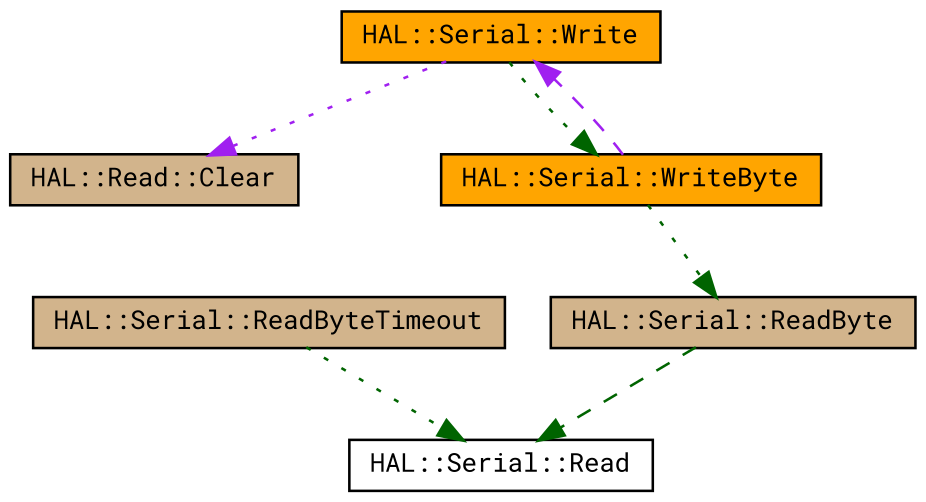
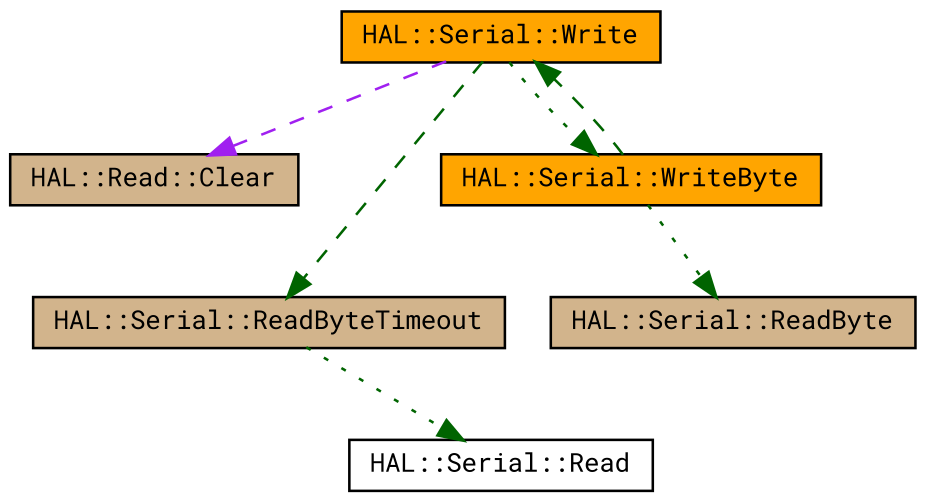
(340, 104) -> (340, 104)
(590, 116) -> (590, 116)
none -> (393, 170)
(628, 387) -> none
